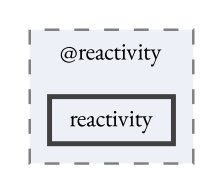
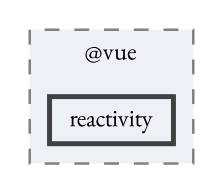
(112, 53) -> (112, 53)
